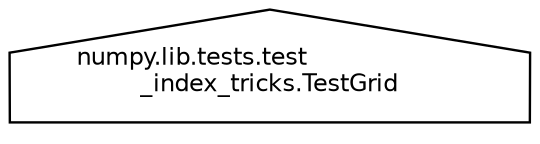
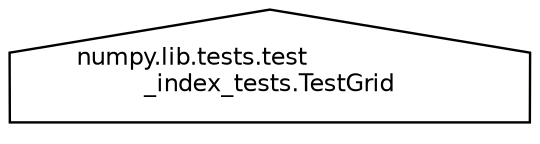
(270, 72) -> (270, 72)
